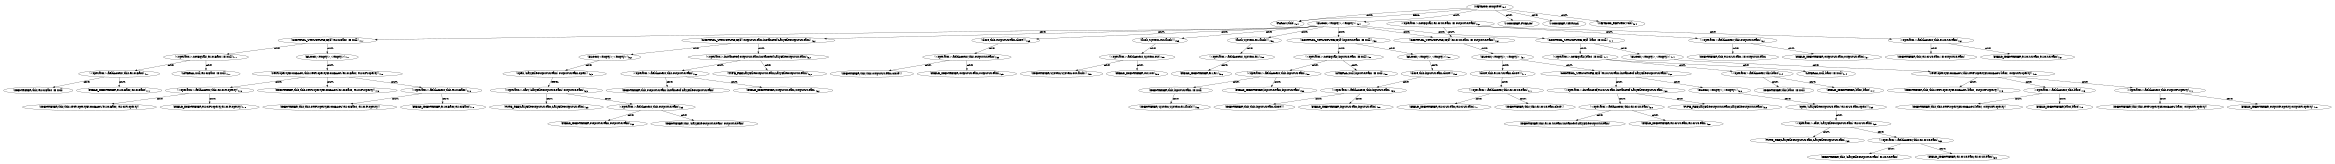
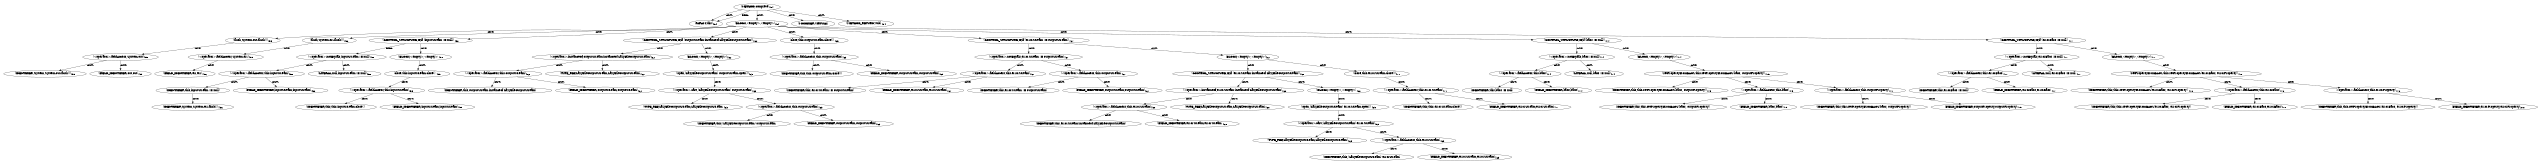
(1519, 24) -> none
(1447, 31) -> (1029, 48)
(1342, 49) -> (390, 49)
(555, 82) -> (718, 82)
(244, 107) -> (2523, 107)
